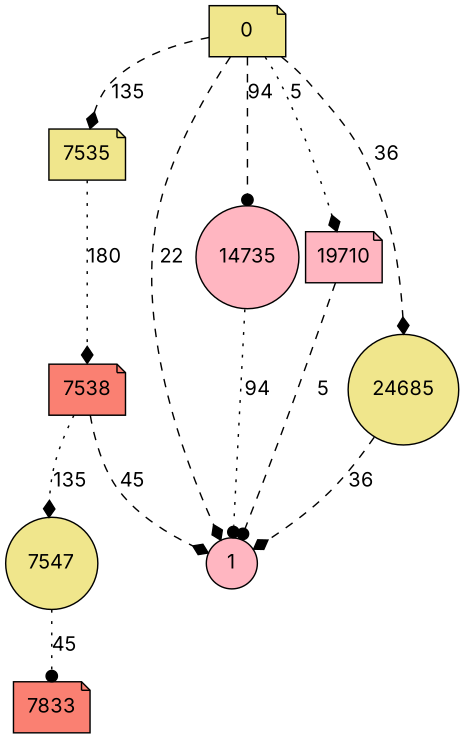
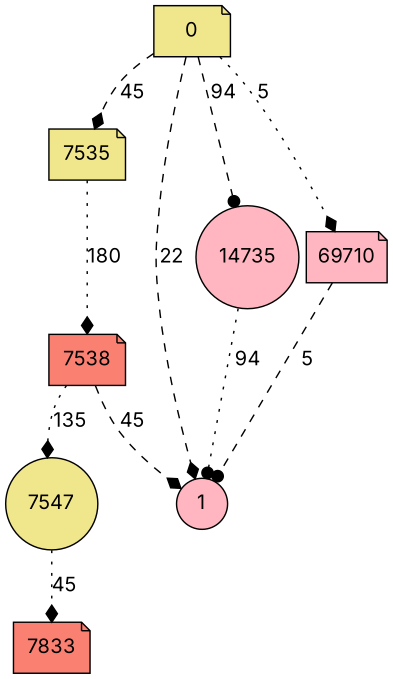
(128, 93) -> (133, 93)
(344, 257) -> (347, 257)
(403, 390) -> none
(52, 640) -> (52, 578)
